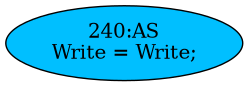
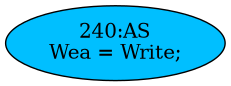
(124, 43) -> (115, 43)
